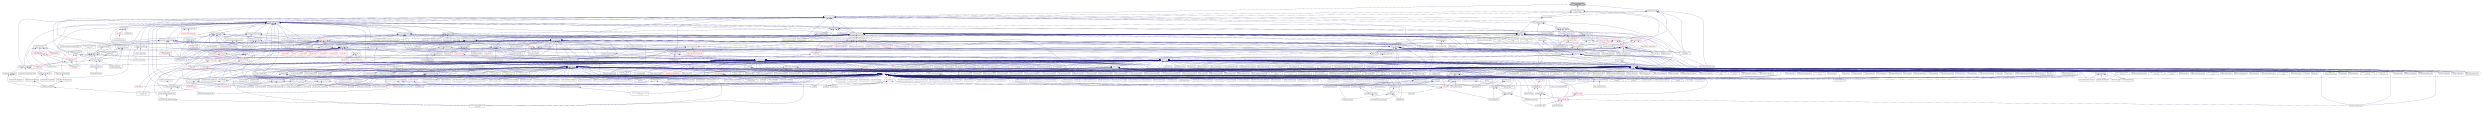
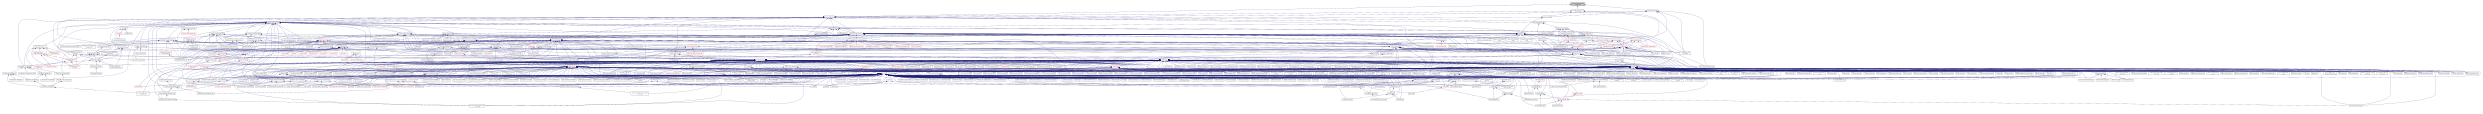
none -> (341, 73)
